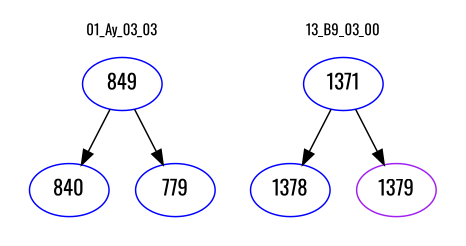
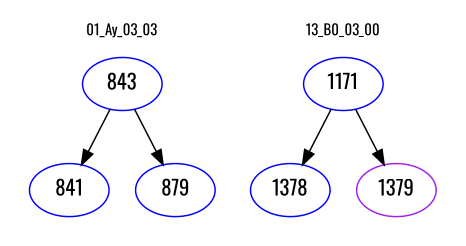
(343, 32) -> (343, 32)
(122, 84) -> (122, 84)
(343, 84) -> (343, 84)
(69, 190) -> (69, 190)
(175, 190) -> (175, 190)
